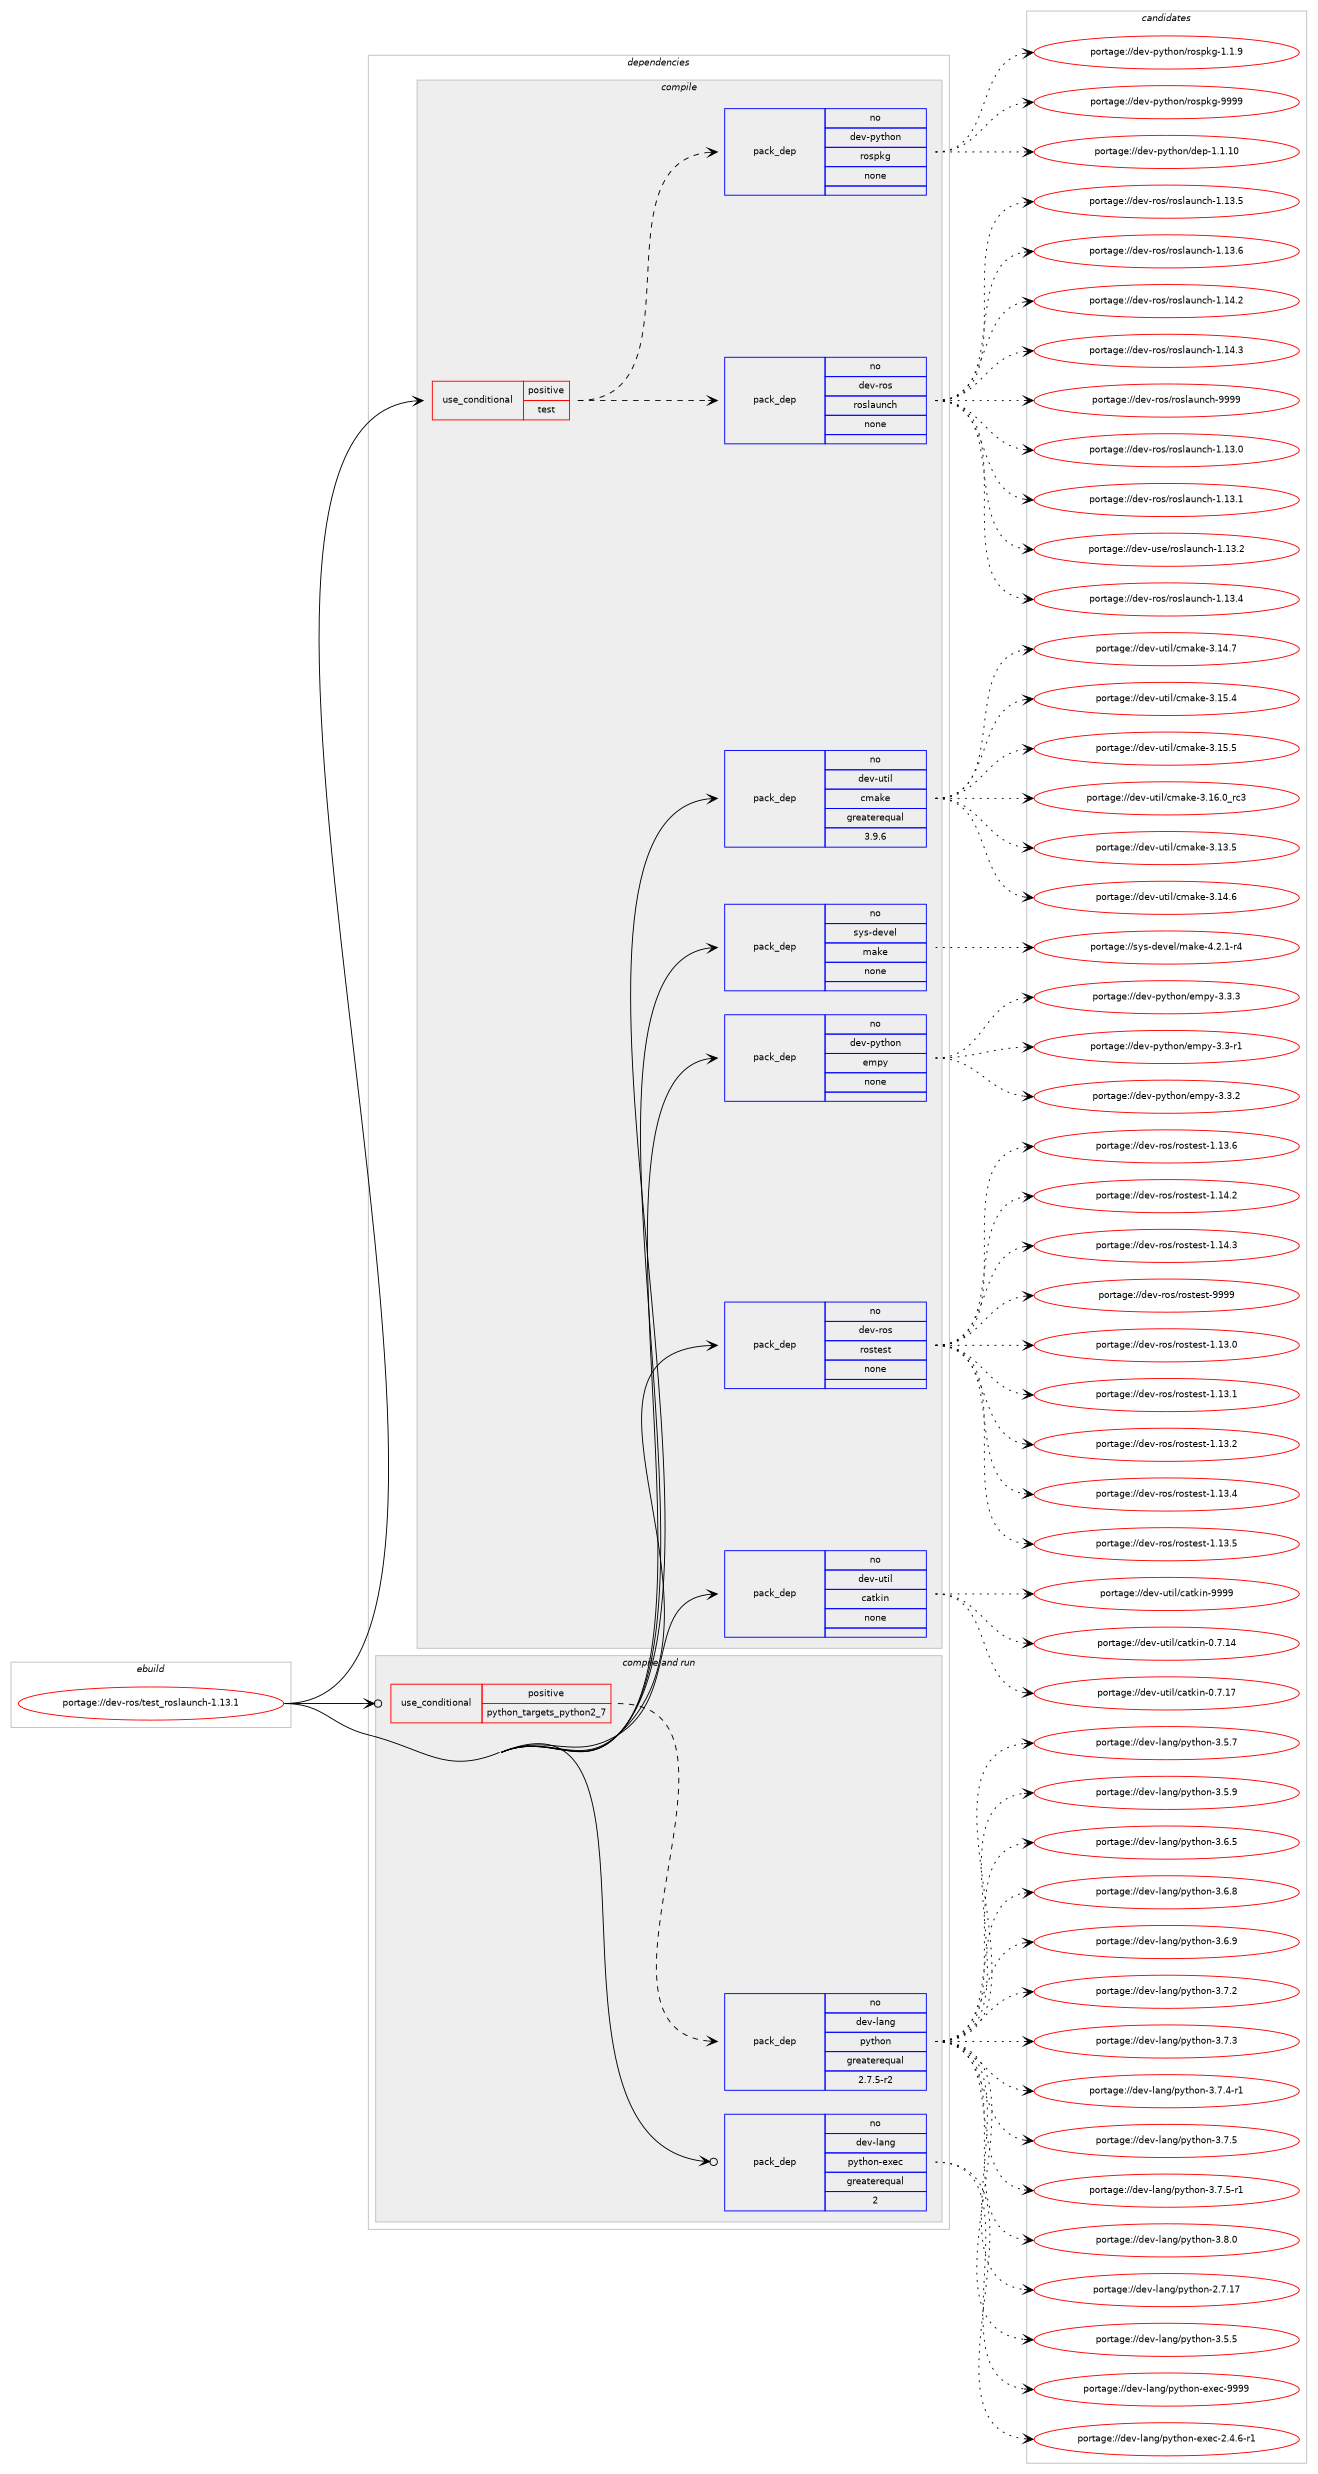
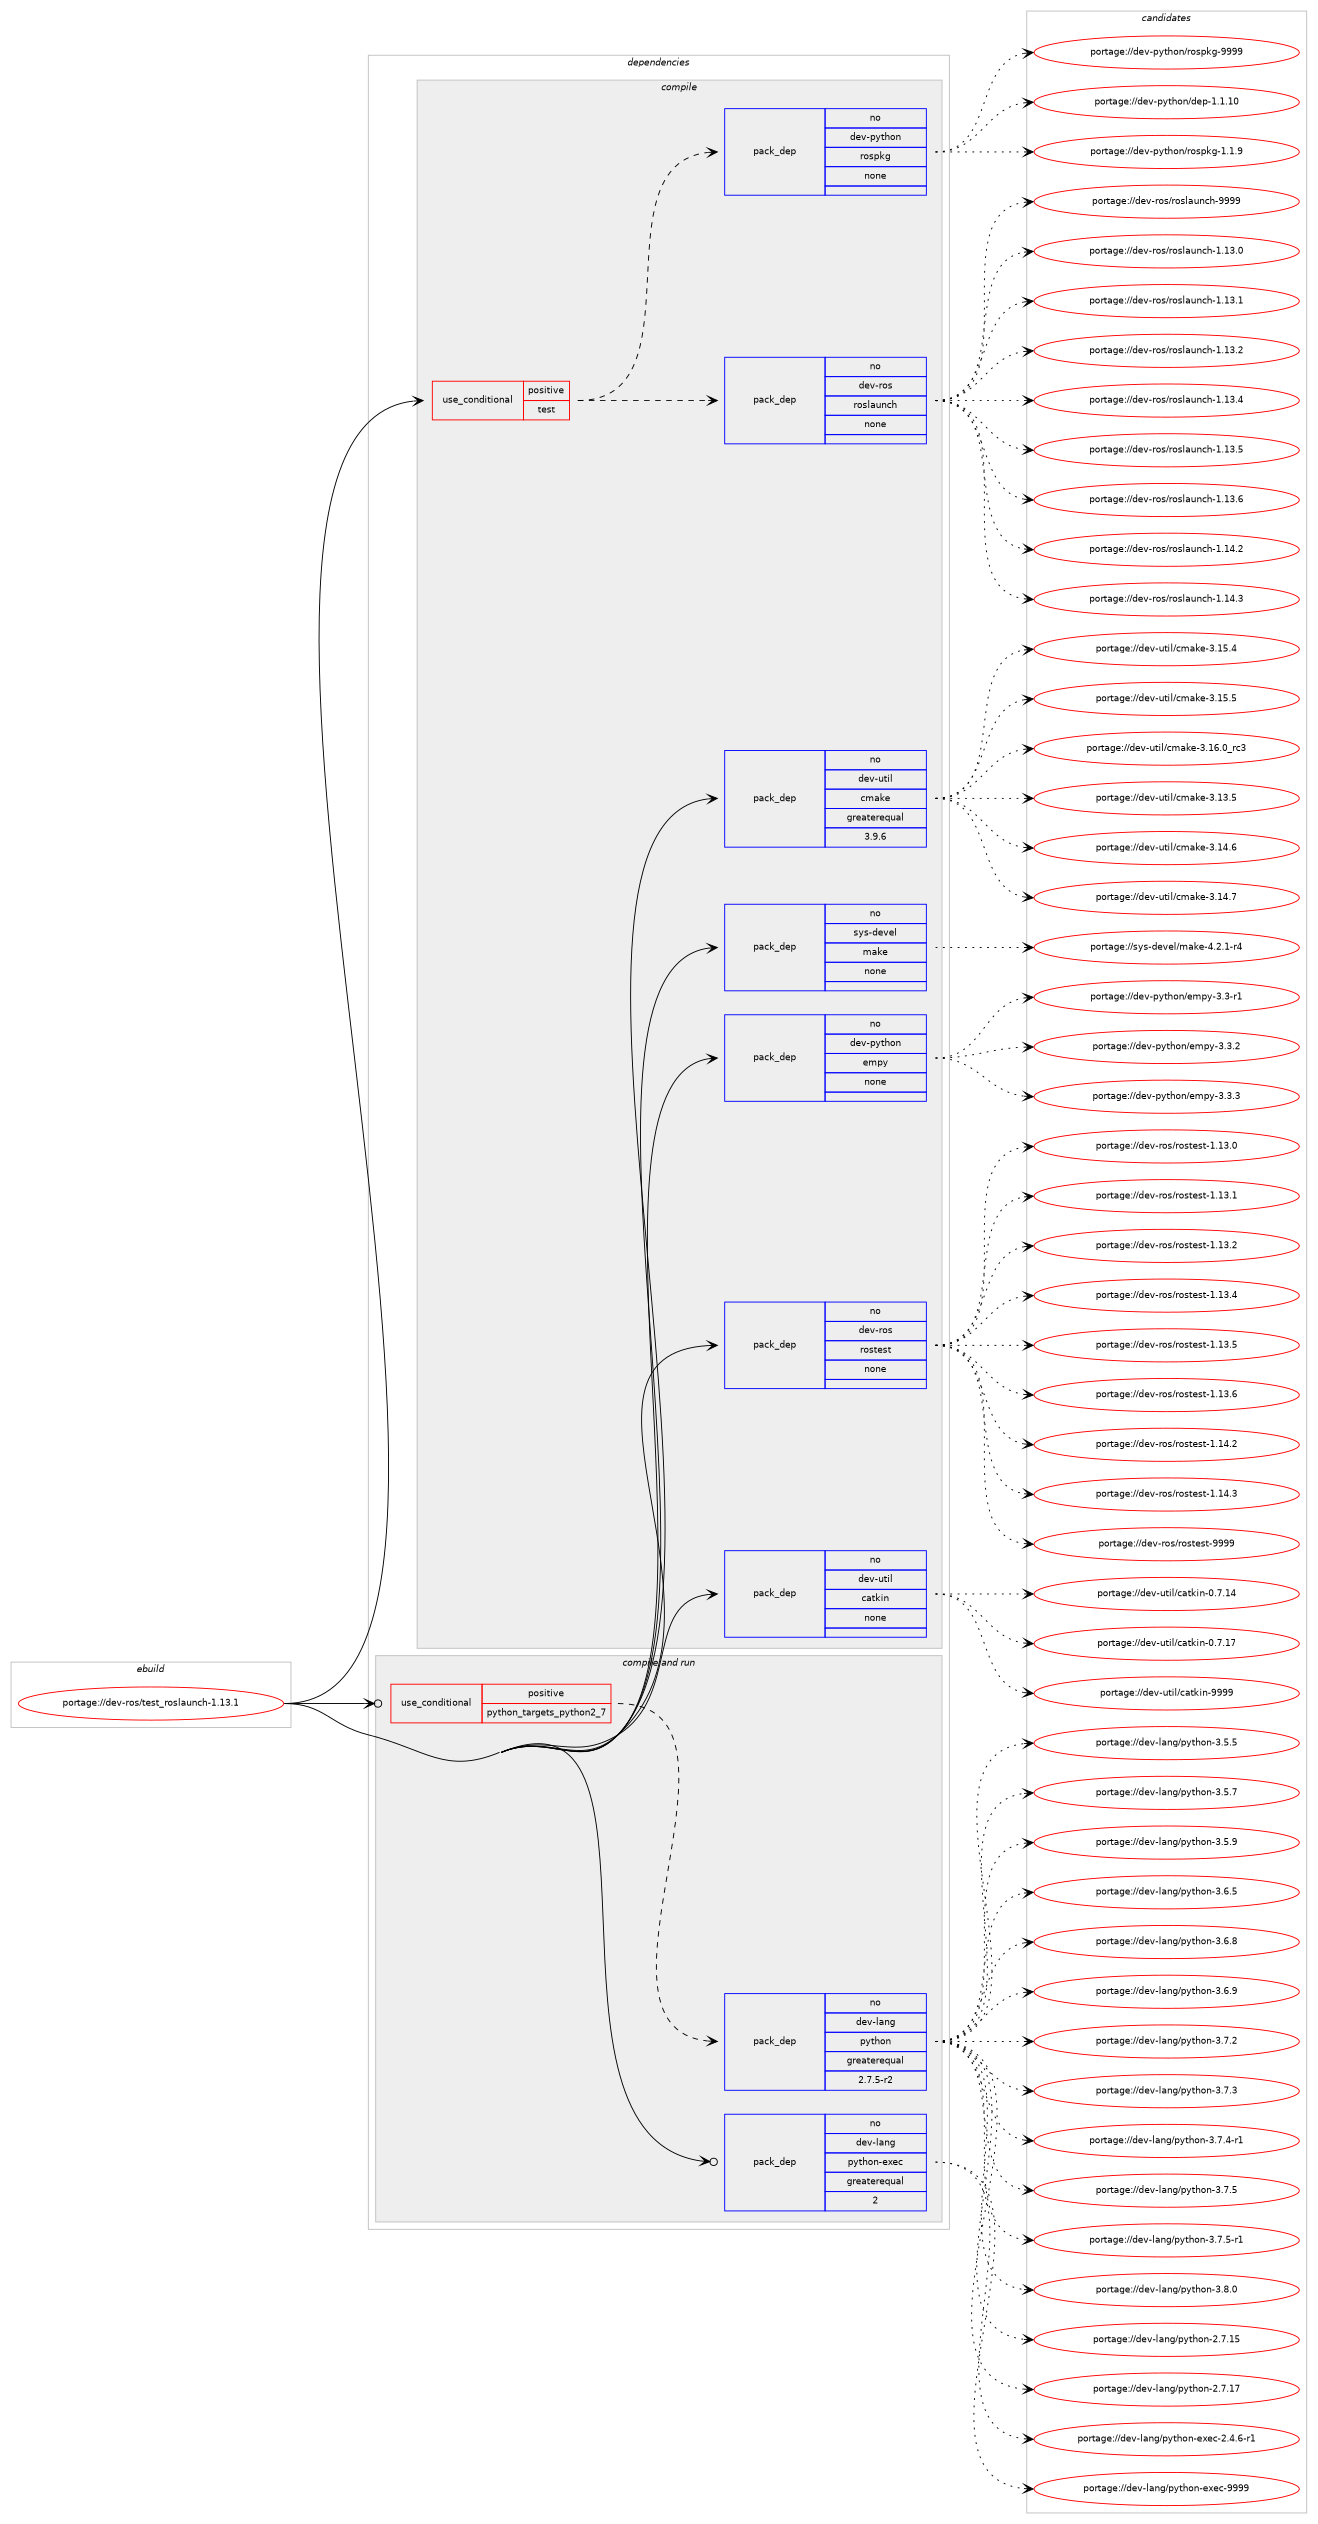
(1167, 550) -> (1167, 351)
none -> (1167, 2340)
